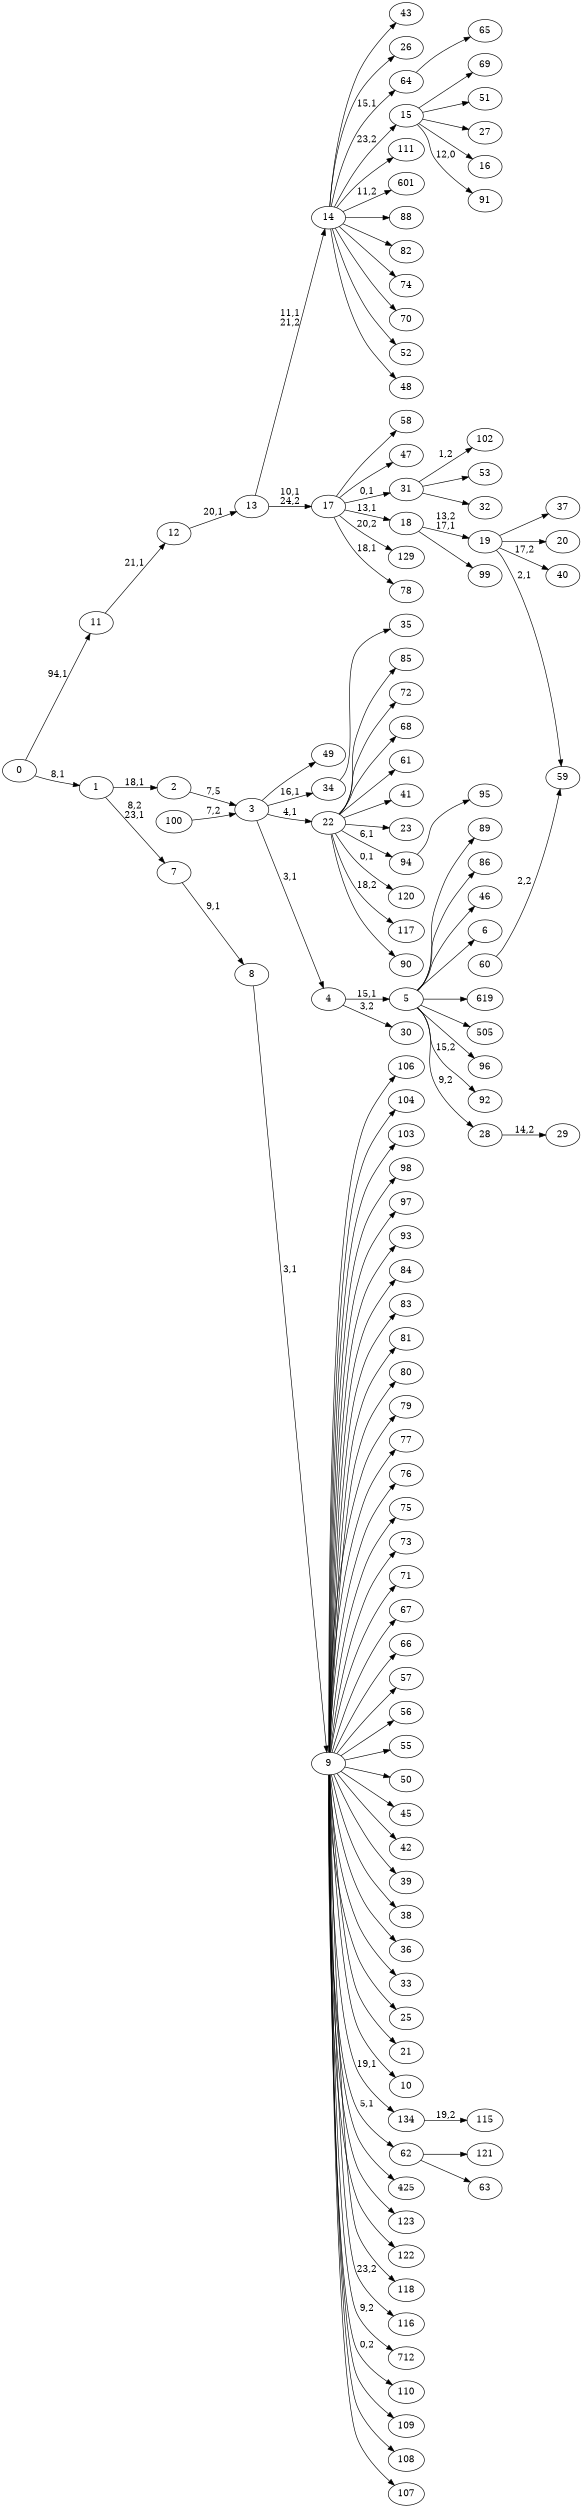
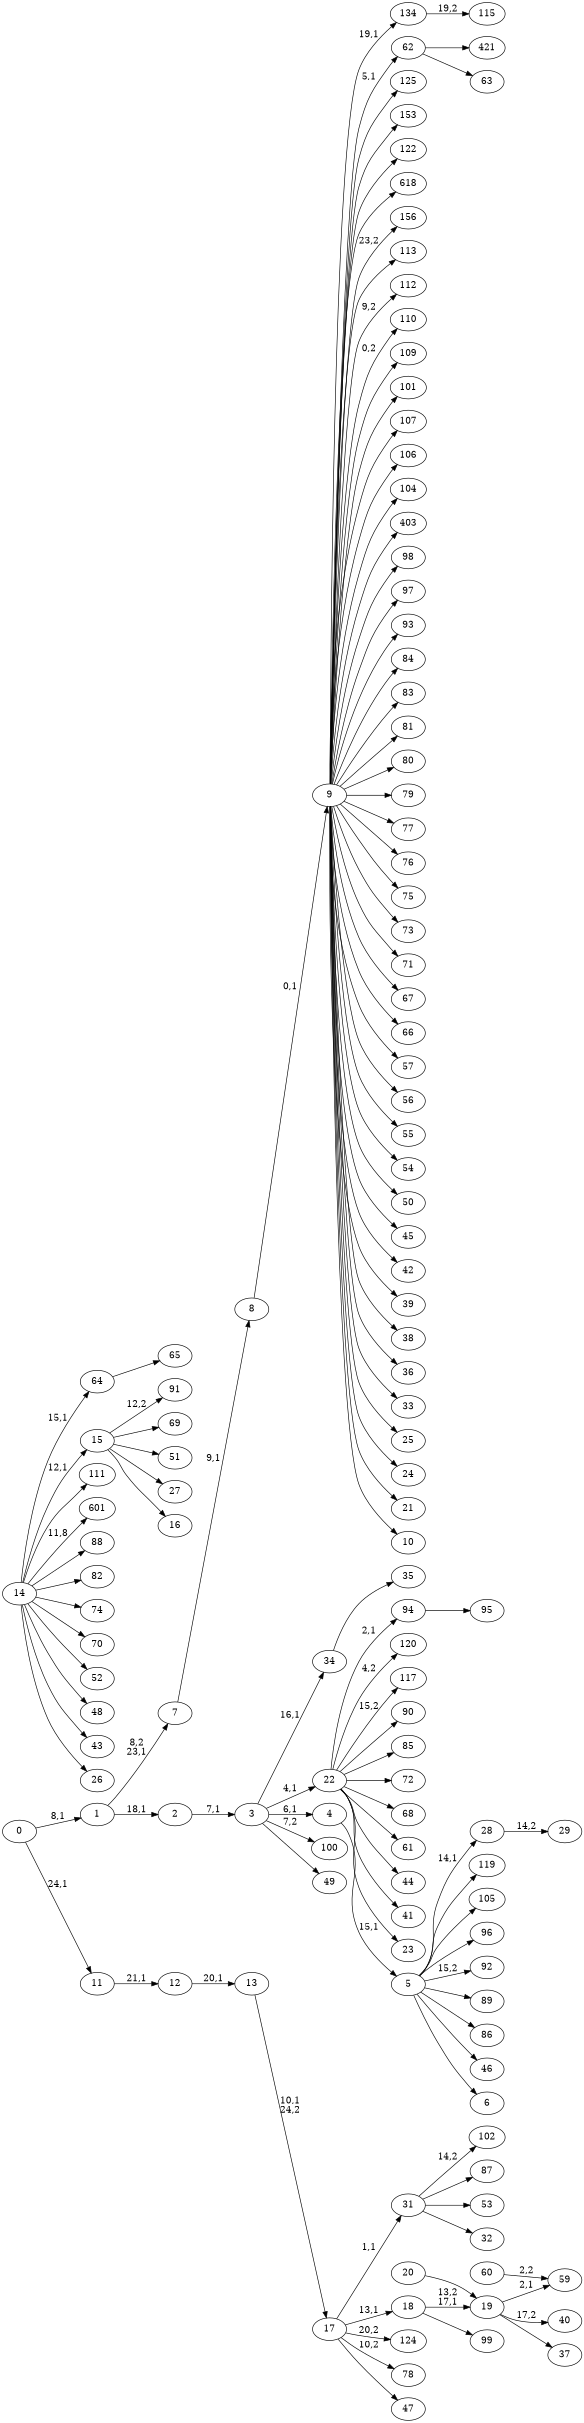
(367, 140) -> (58, 1468)
(446, 155) -> (137, 1405)
(367, 192) -> (58, 1534)
none -> (408, 252)
(289, 365) -> none
(406, 422) -> none
(446, 455) -> (448, 2157)
(367, 492) -> (369, 2248)
(521, 542) -> (449, 2282)
(367, 549) -> (369, 2345)
(406, 557) -> (408, 2341)
(58, 675) -> (58, 1885)
(213, 792) -> (213, 1810)
(211, 818) -> (287, 1830)
(367, 835) -> (369, 1631)
(367, 857) -> (369, 1669)
(290, 877) -> (290, 1810)
(367, 886) -> (369, 1707)
(485, 999) -> (487, 1865)
(406, 1033) -> none
(485, 1033) -> (487, 1899)
(446, 1081) -> (448, 1859)
(406, 1135) -> (408, 523)
none -> (408, 1169)
(290, 1270) -> (290, 987)
none -> (408, 1475)
none -> (408, 1882)
(485, 2154) -> (487, 48)
none -> (487, 2171)
(406, 2188) -> (408, 82)
(406, 2222) -> (408, 116)
(406, 2290) -> (408, 184)
(406, 2324) -> (408, 218)
(406, 2358) -> (408, 286)
(406, 2460) -> (408, 388)
